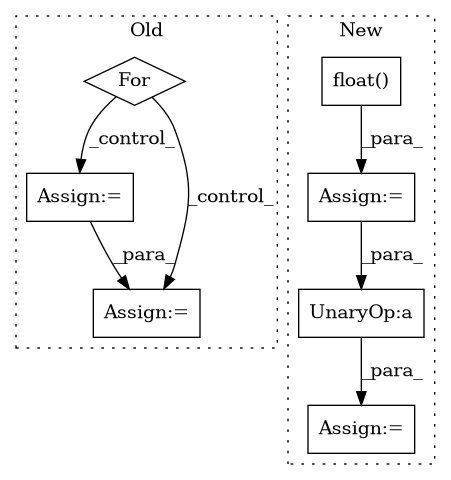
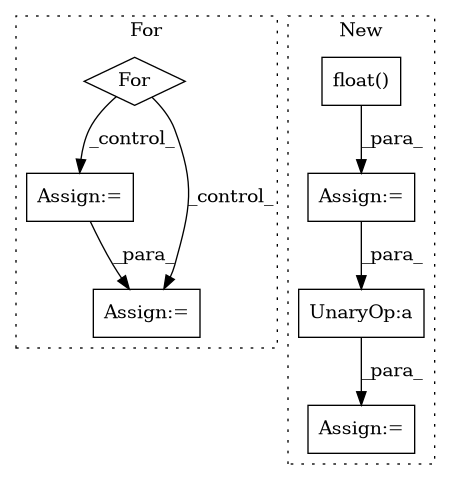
(147, 31) -> (147, 31)
